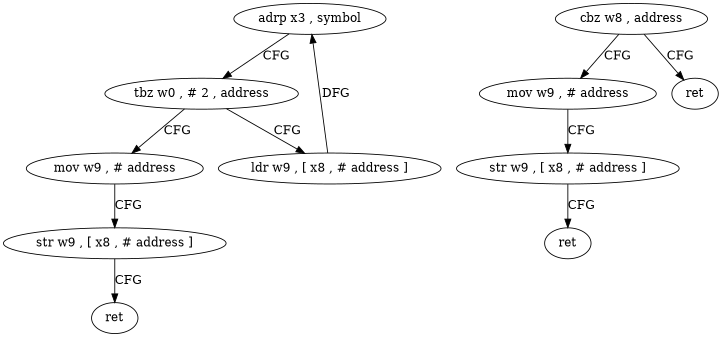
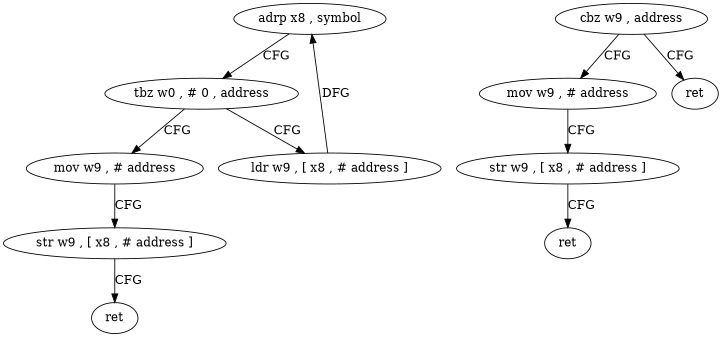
(310, 19) -> (310, 19)
(631, 19) -> (631, 19)
(202, 94) -> (202, 94)
